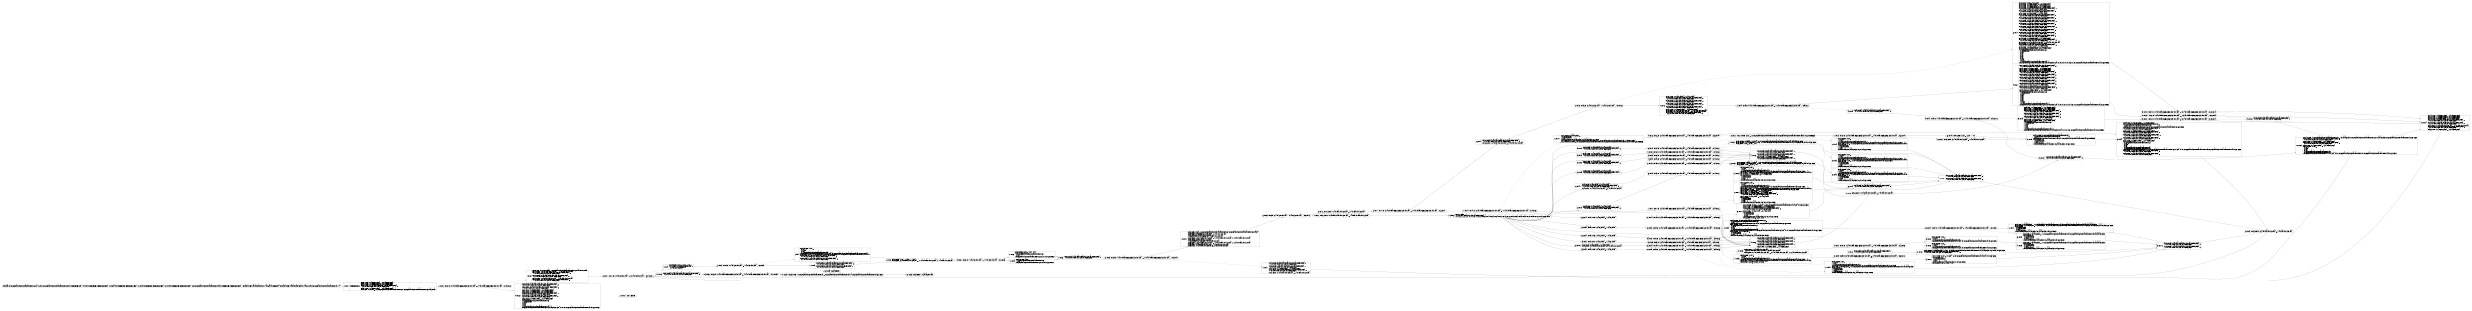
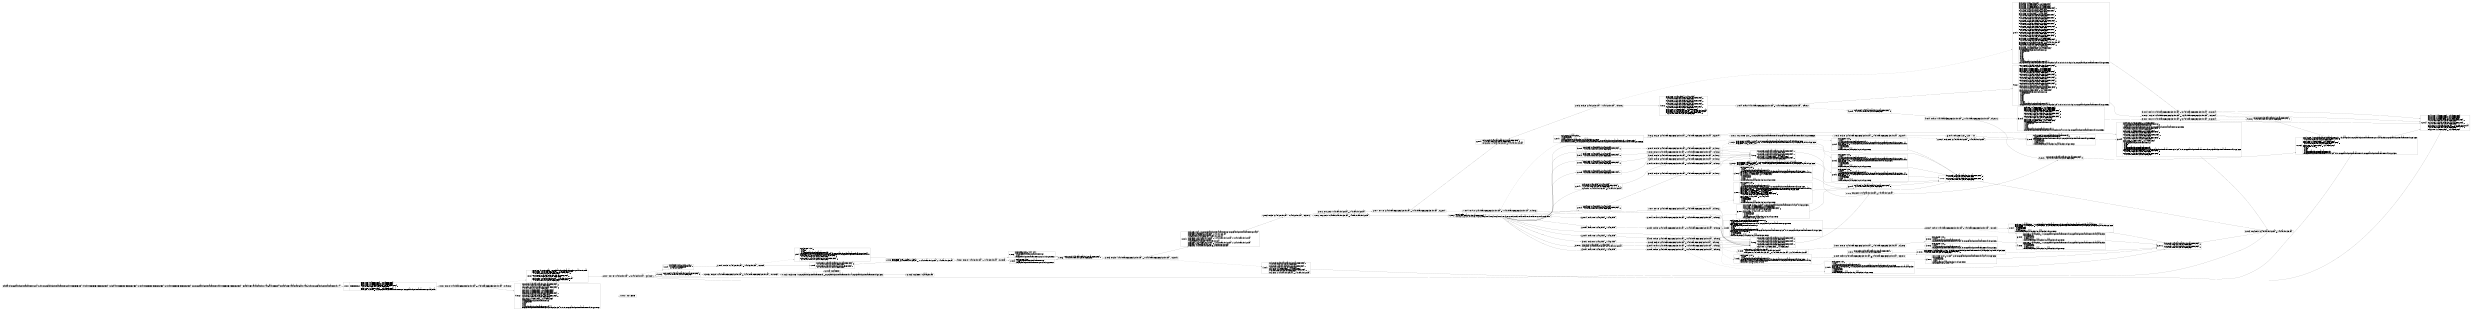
(1939, 259) -> (1938, 259)
